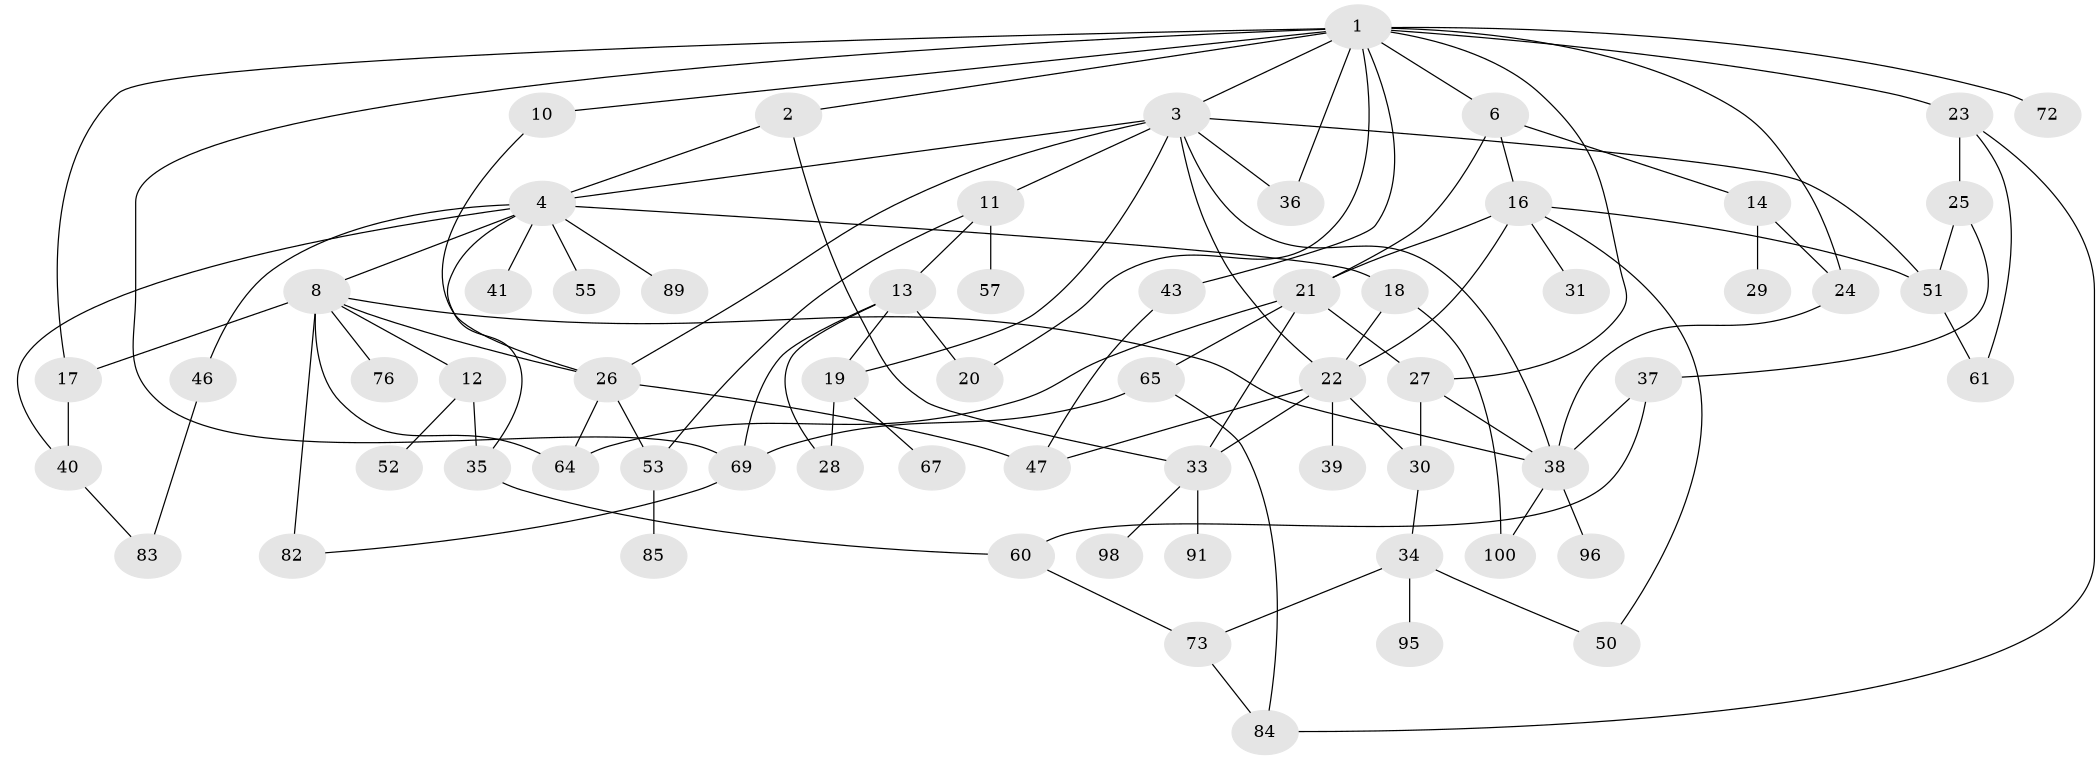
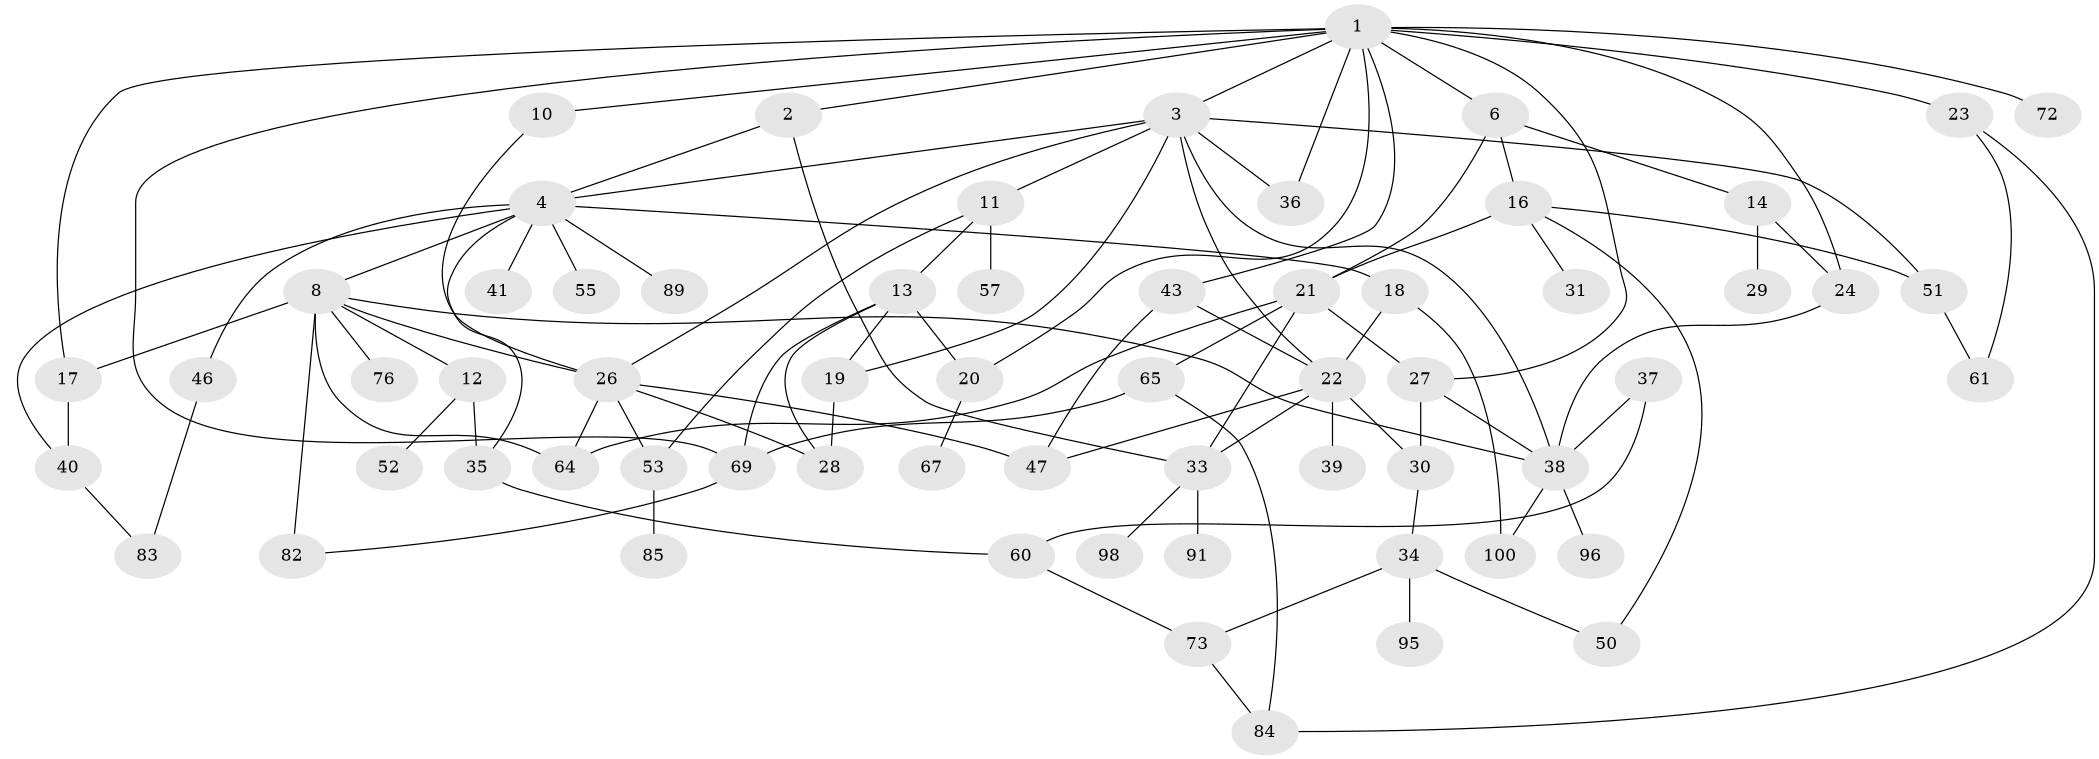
(1960, 203) -> none
(1445, 308) -> (1252, 336)
(873, 415) -> (948, 431)
none -> (713, 417)
